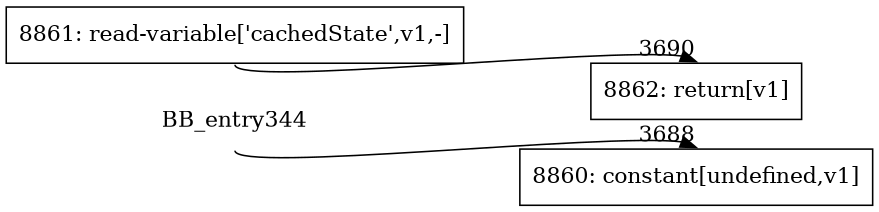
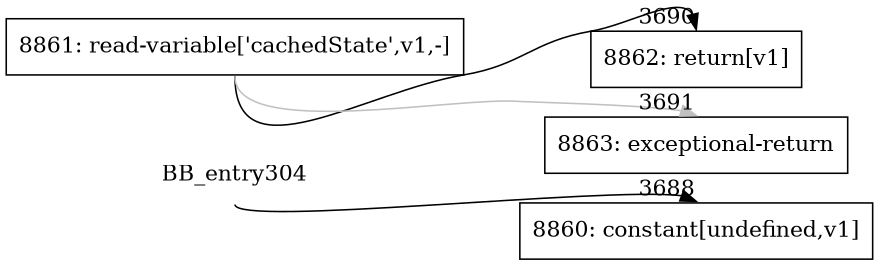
(235, 121) -> (235, 175)
none -> (696, 145)
